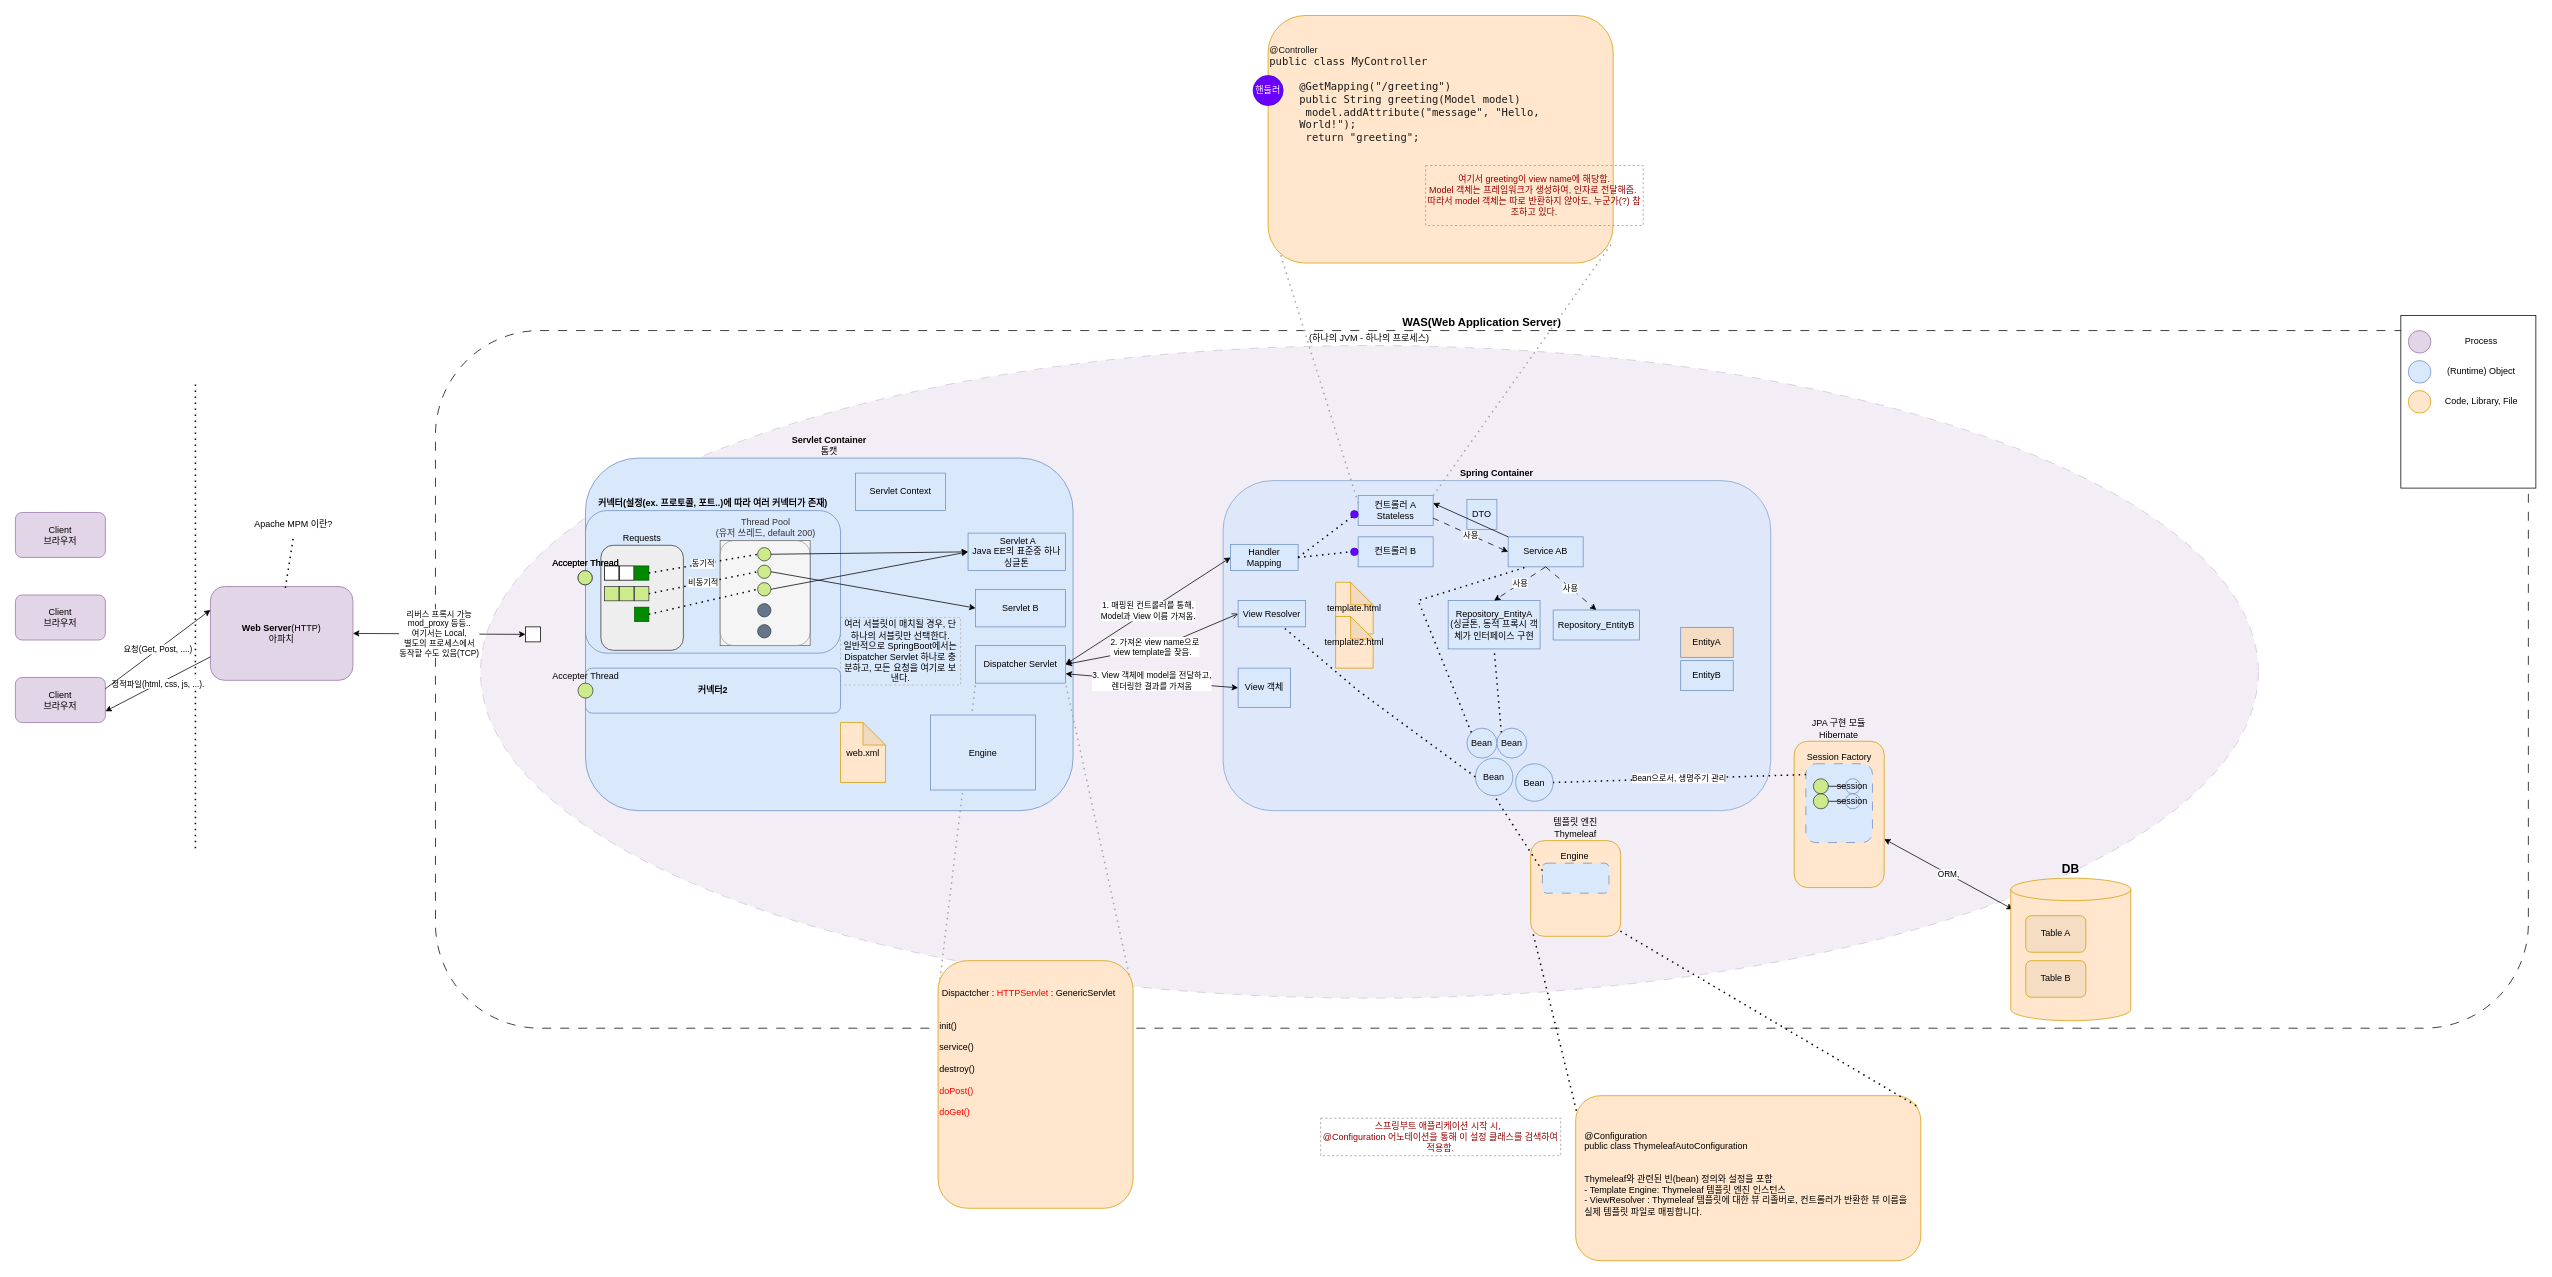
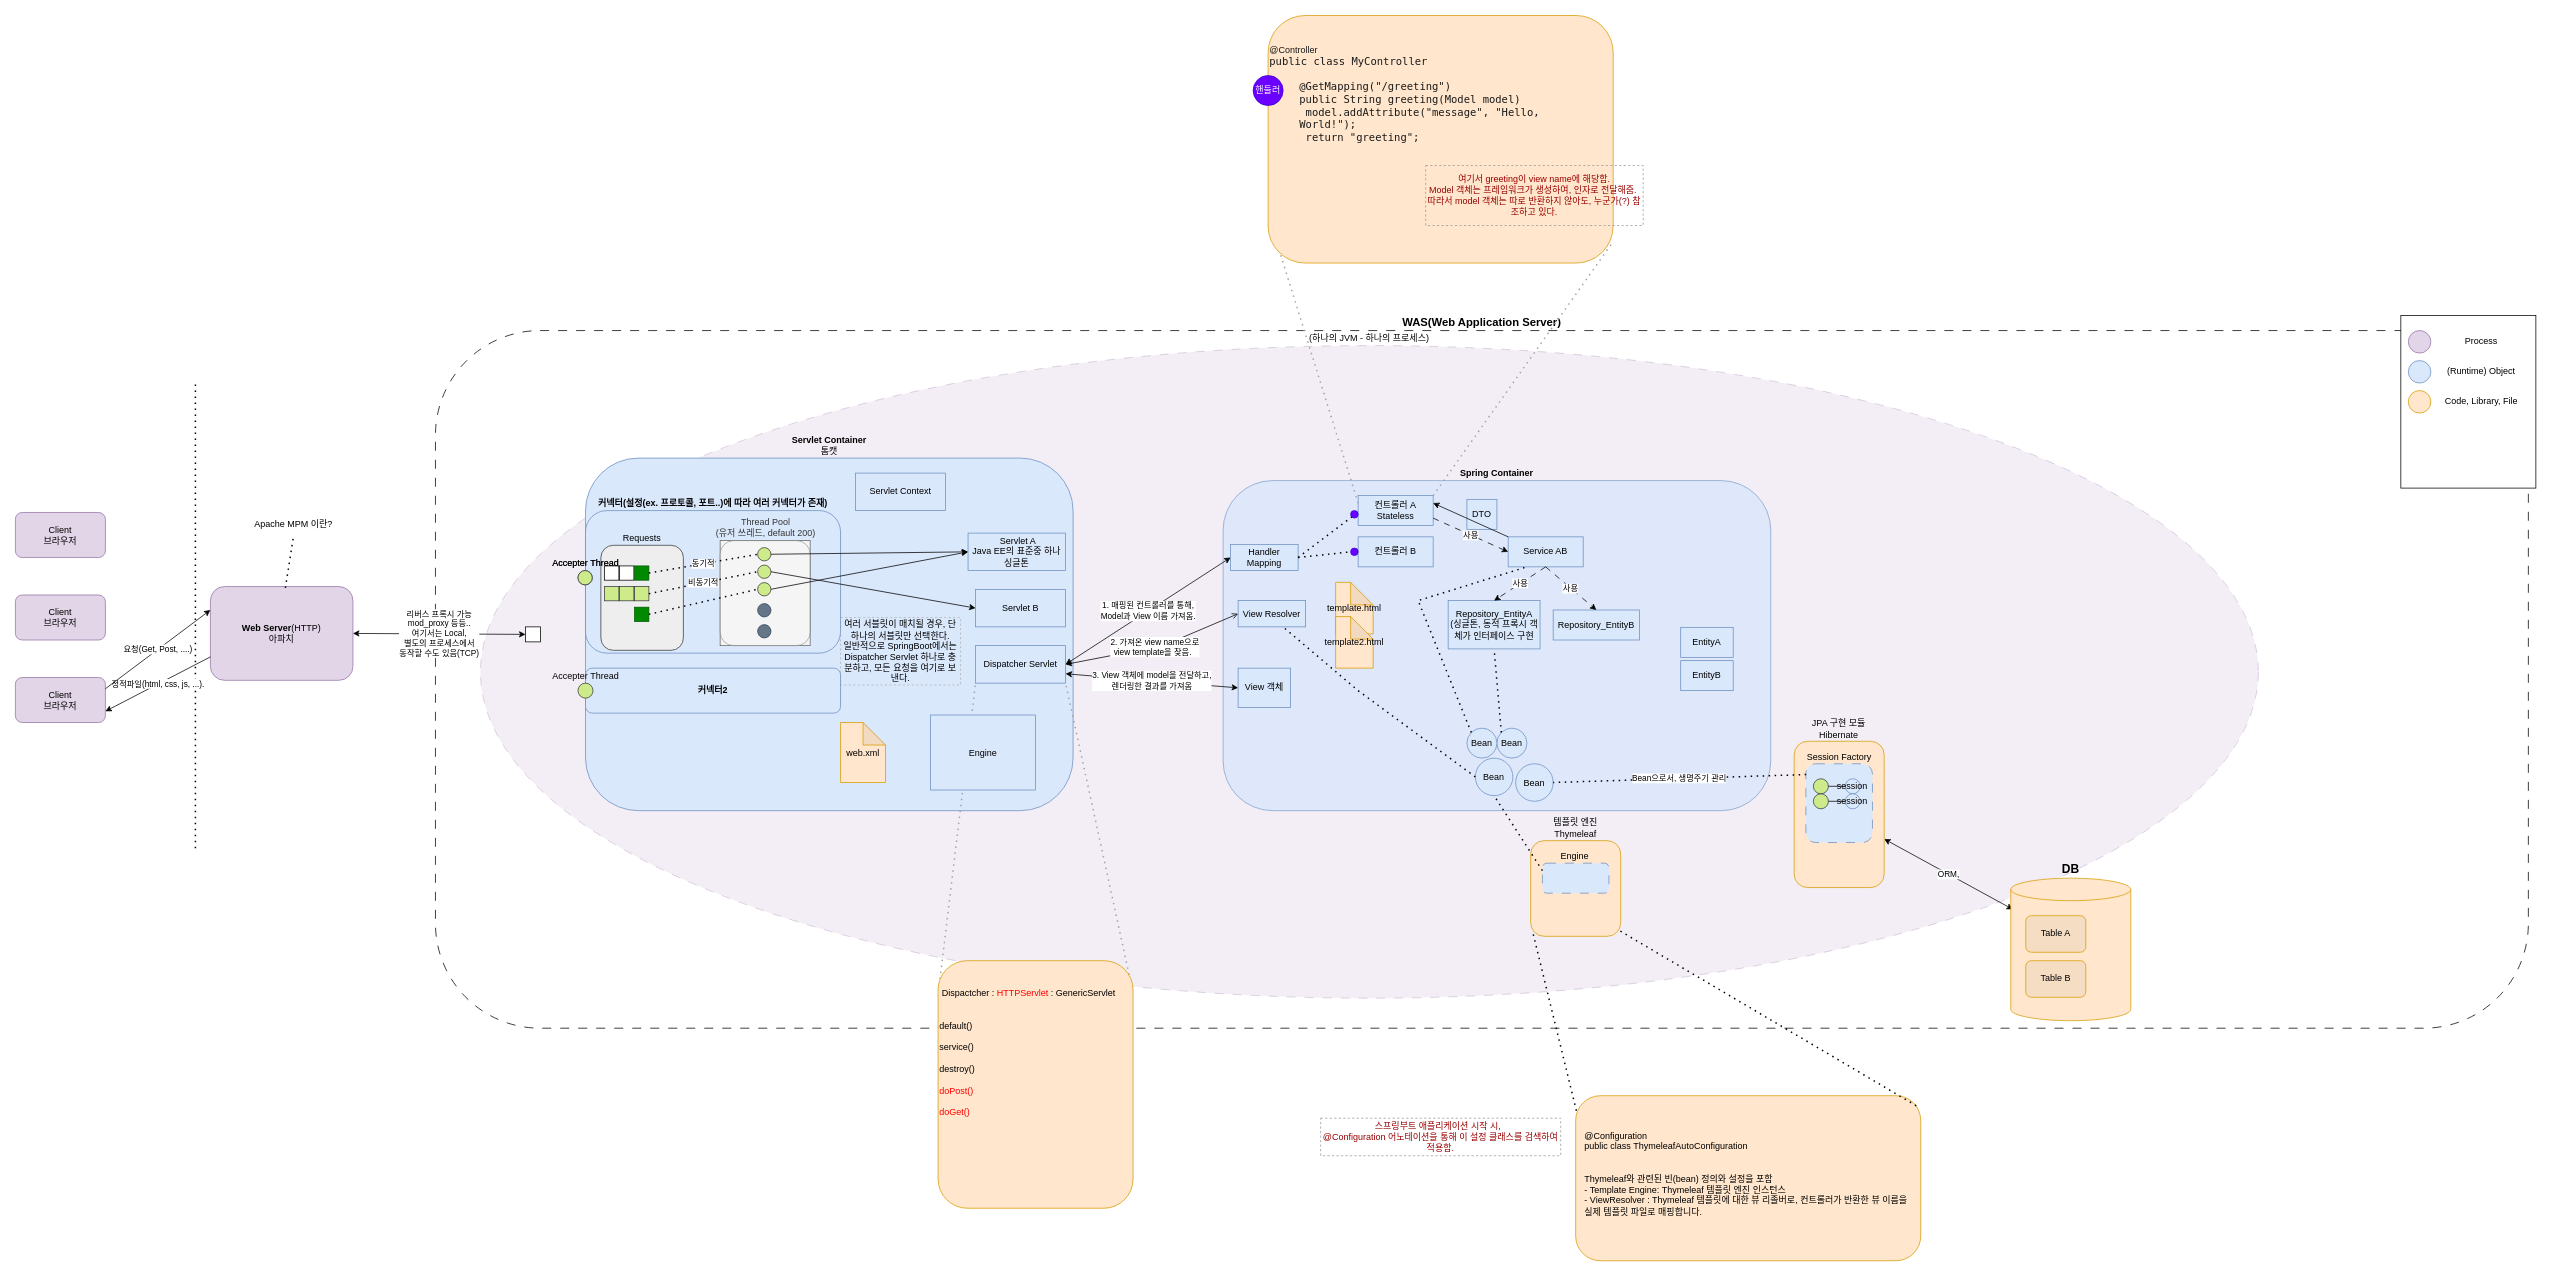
(1707, 642) -> (1707, 642)
(1035, 1021) -> (1035, 1021)
